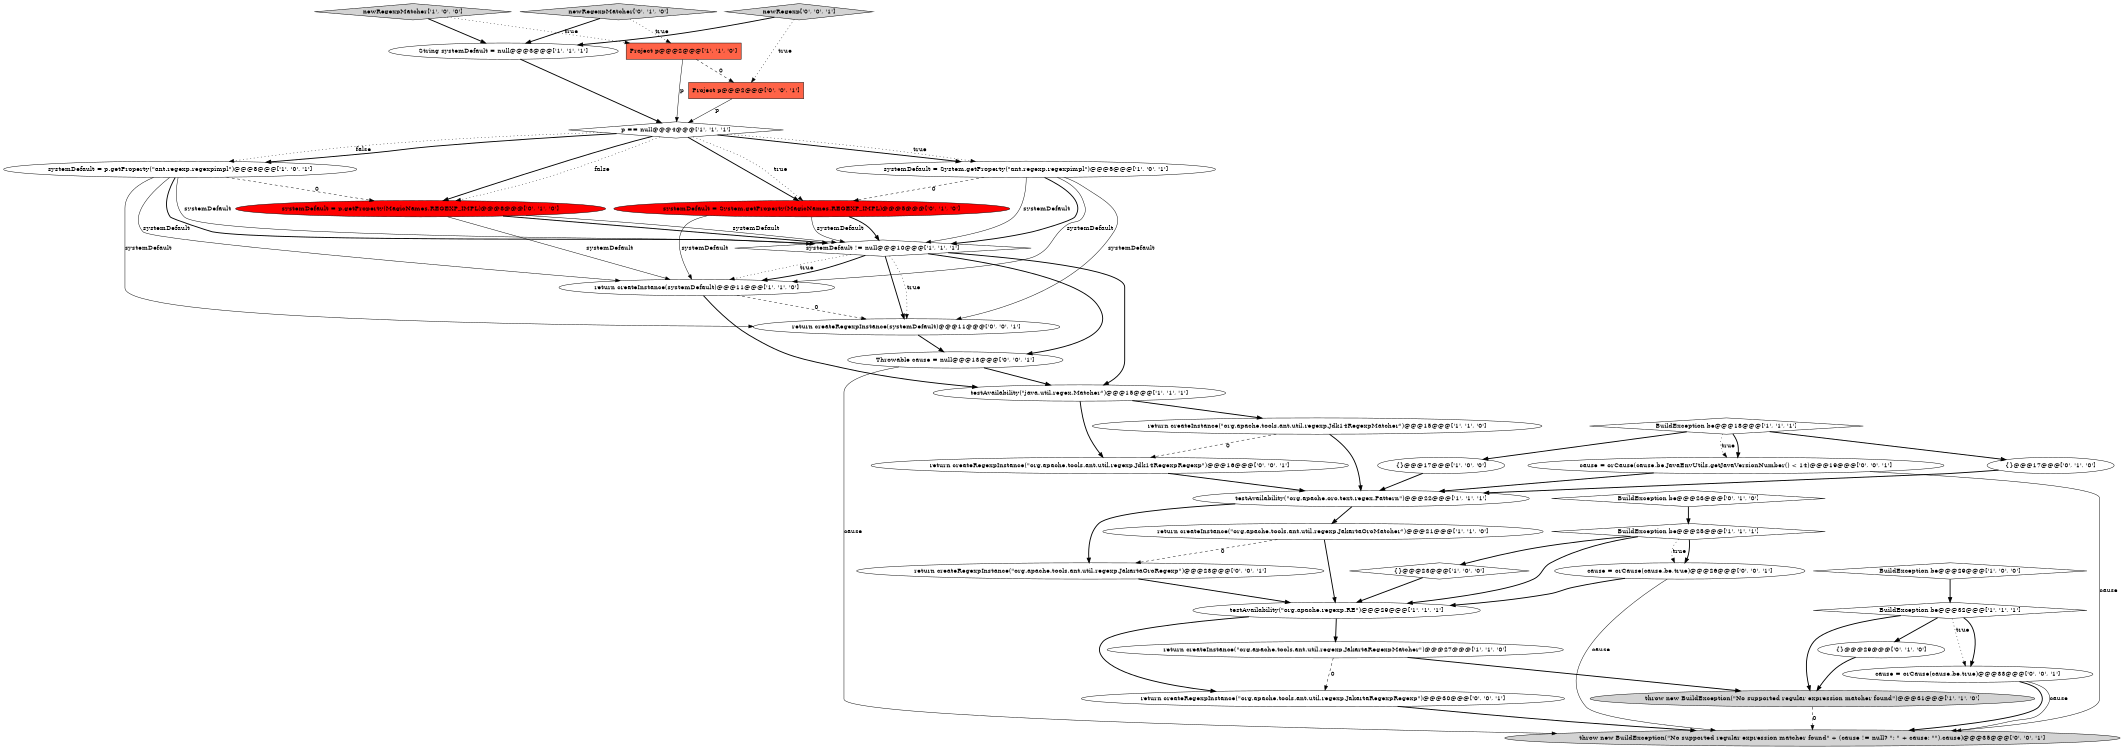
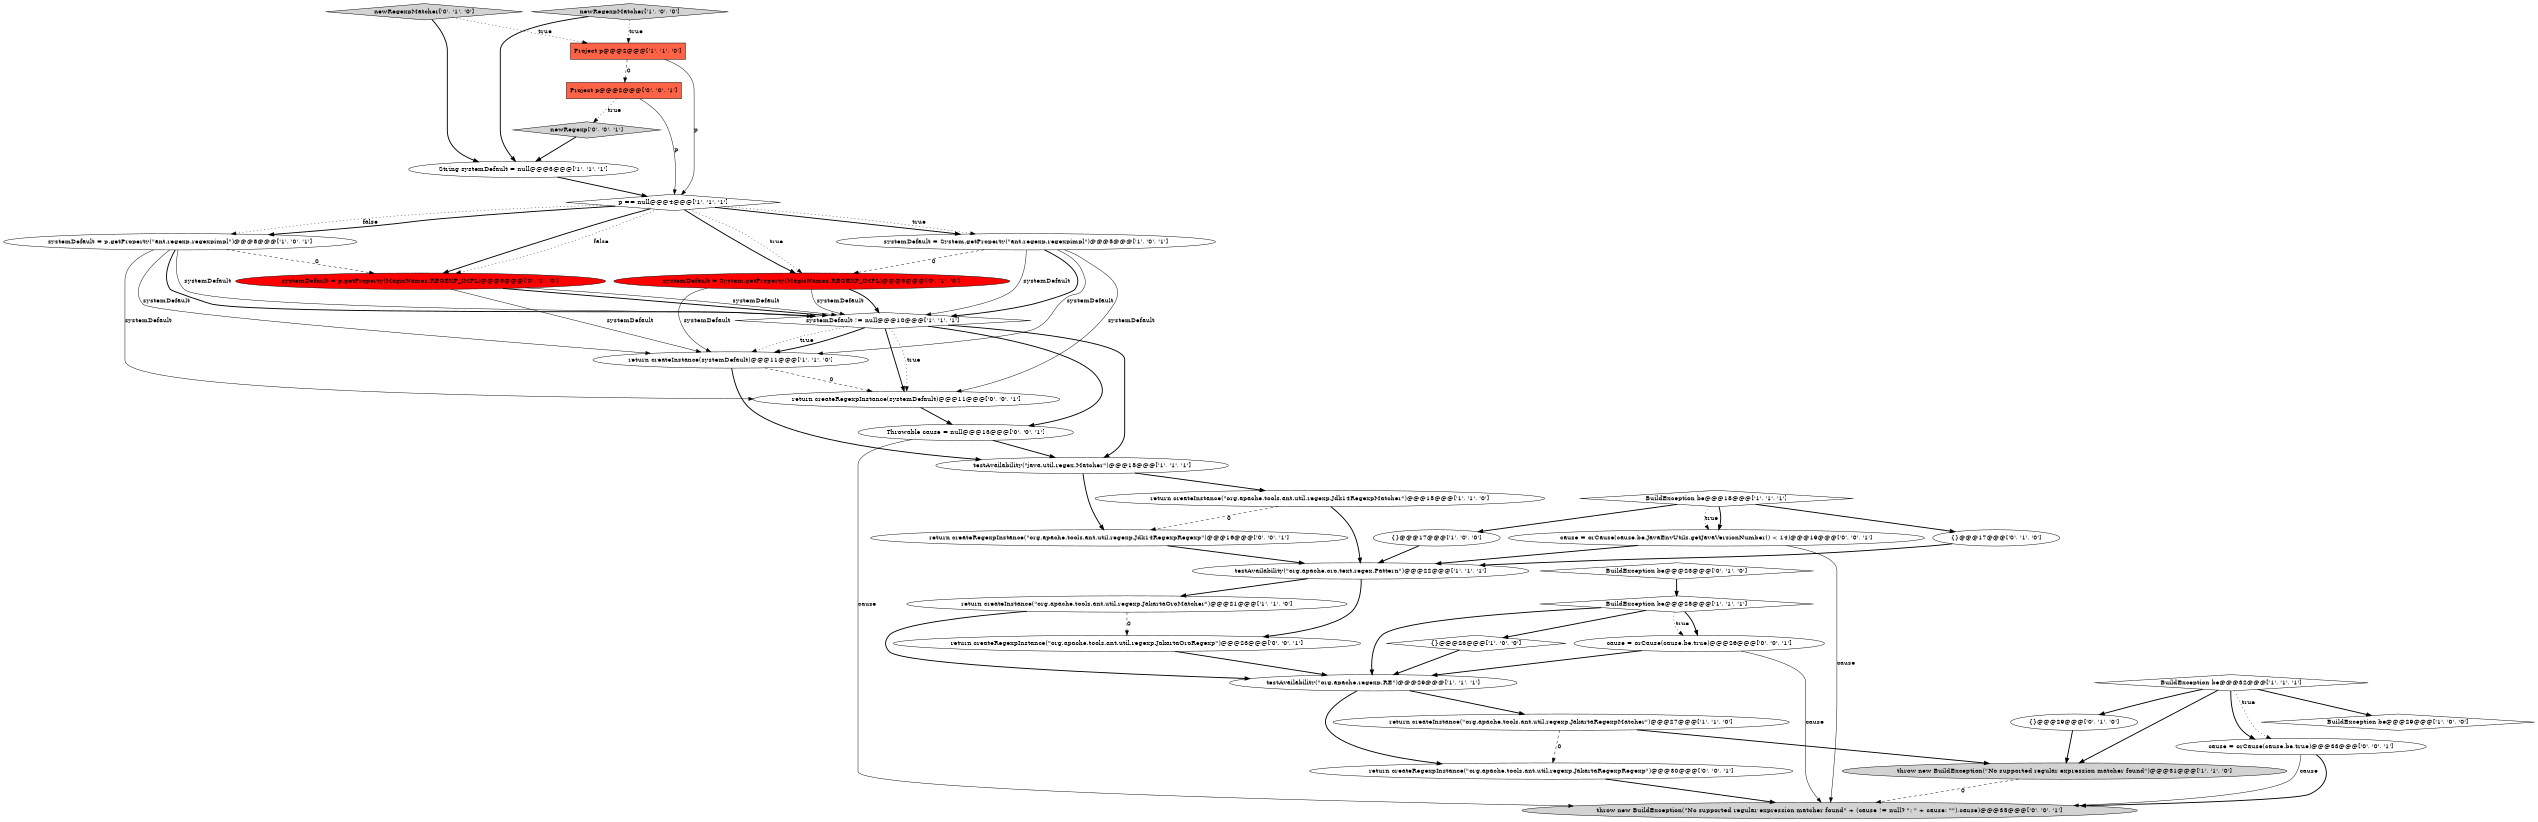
(774, 49) -> (607, 109)
(1950, 588) -> (2312, 702)
